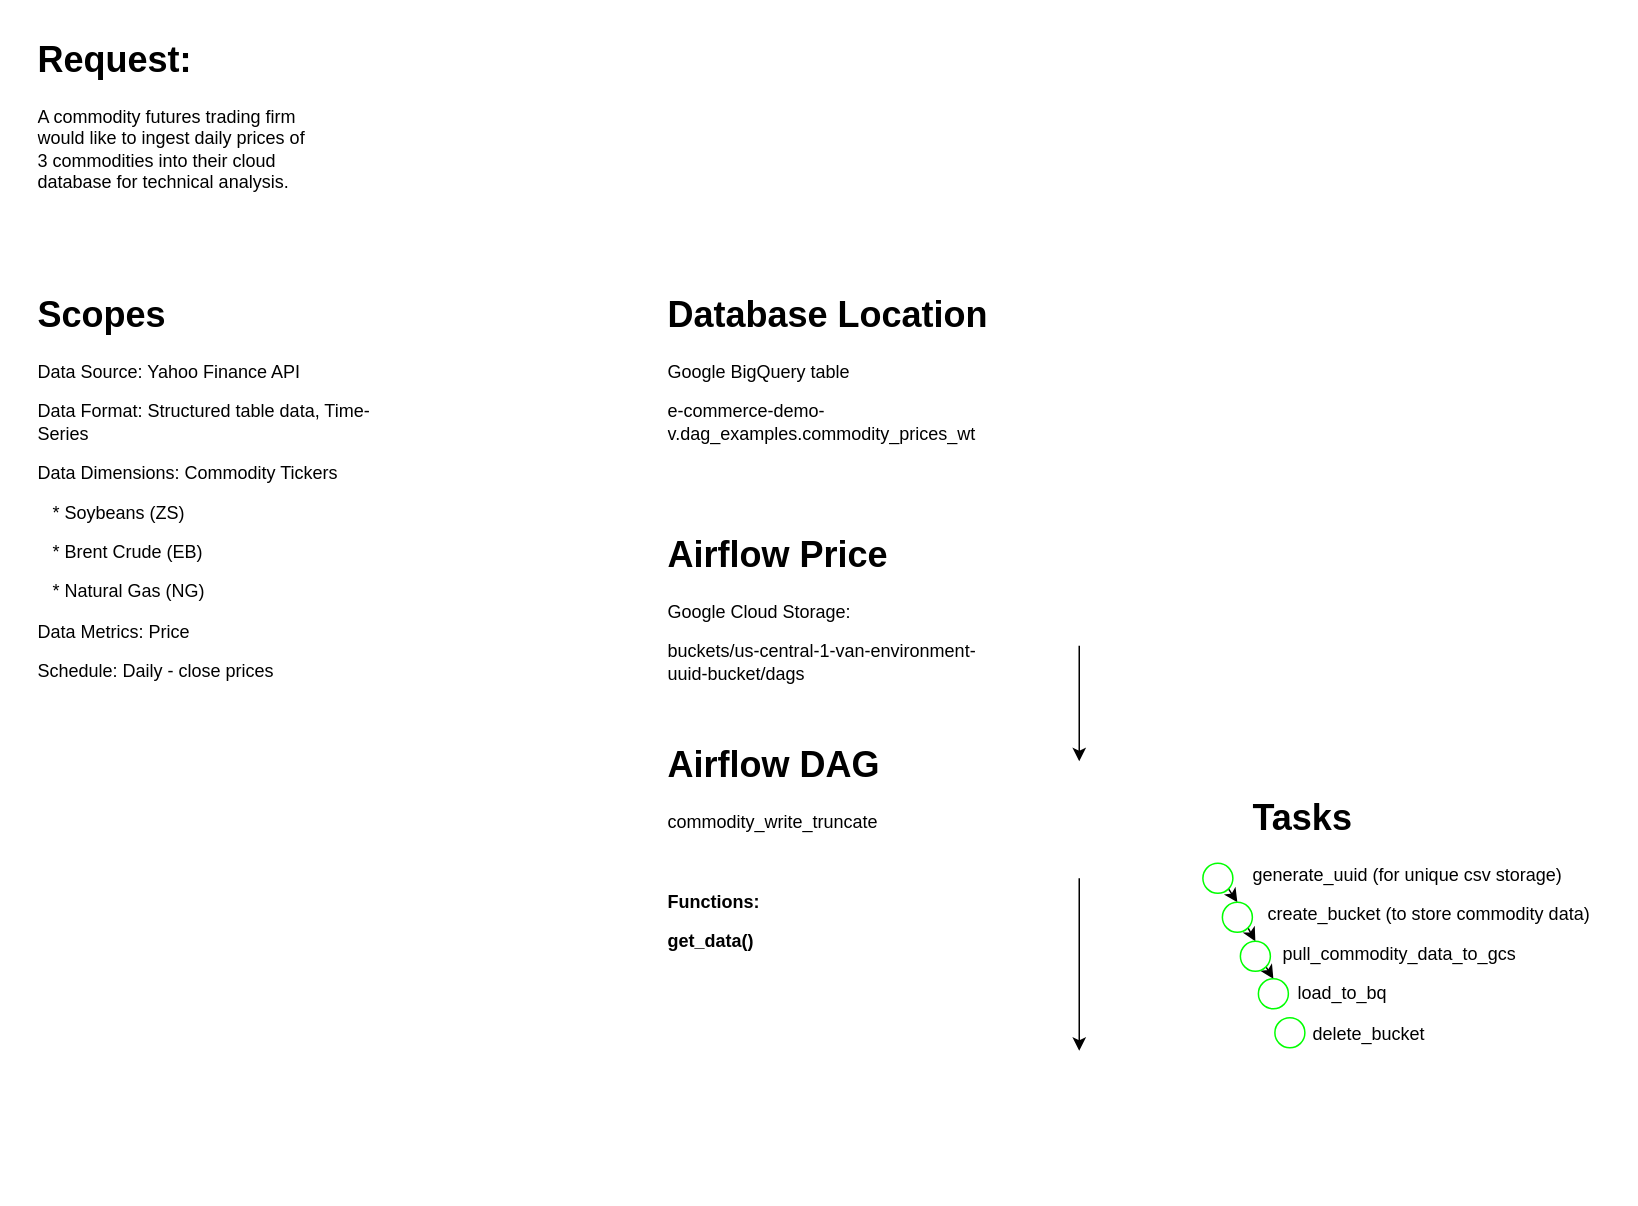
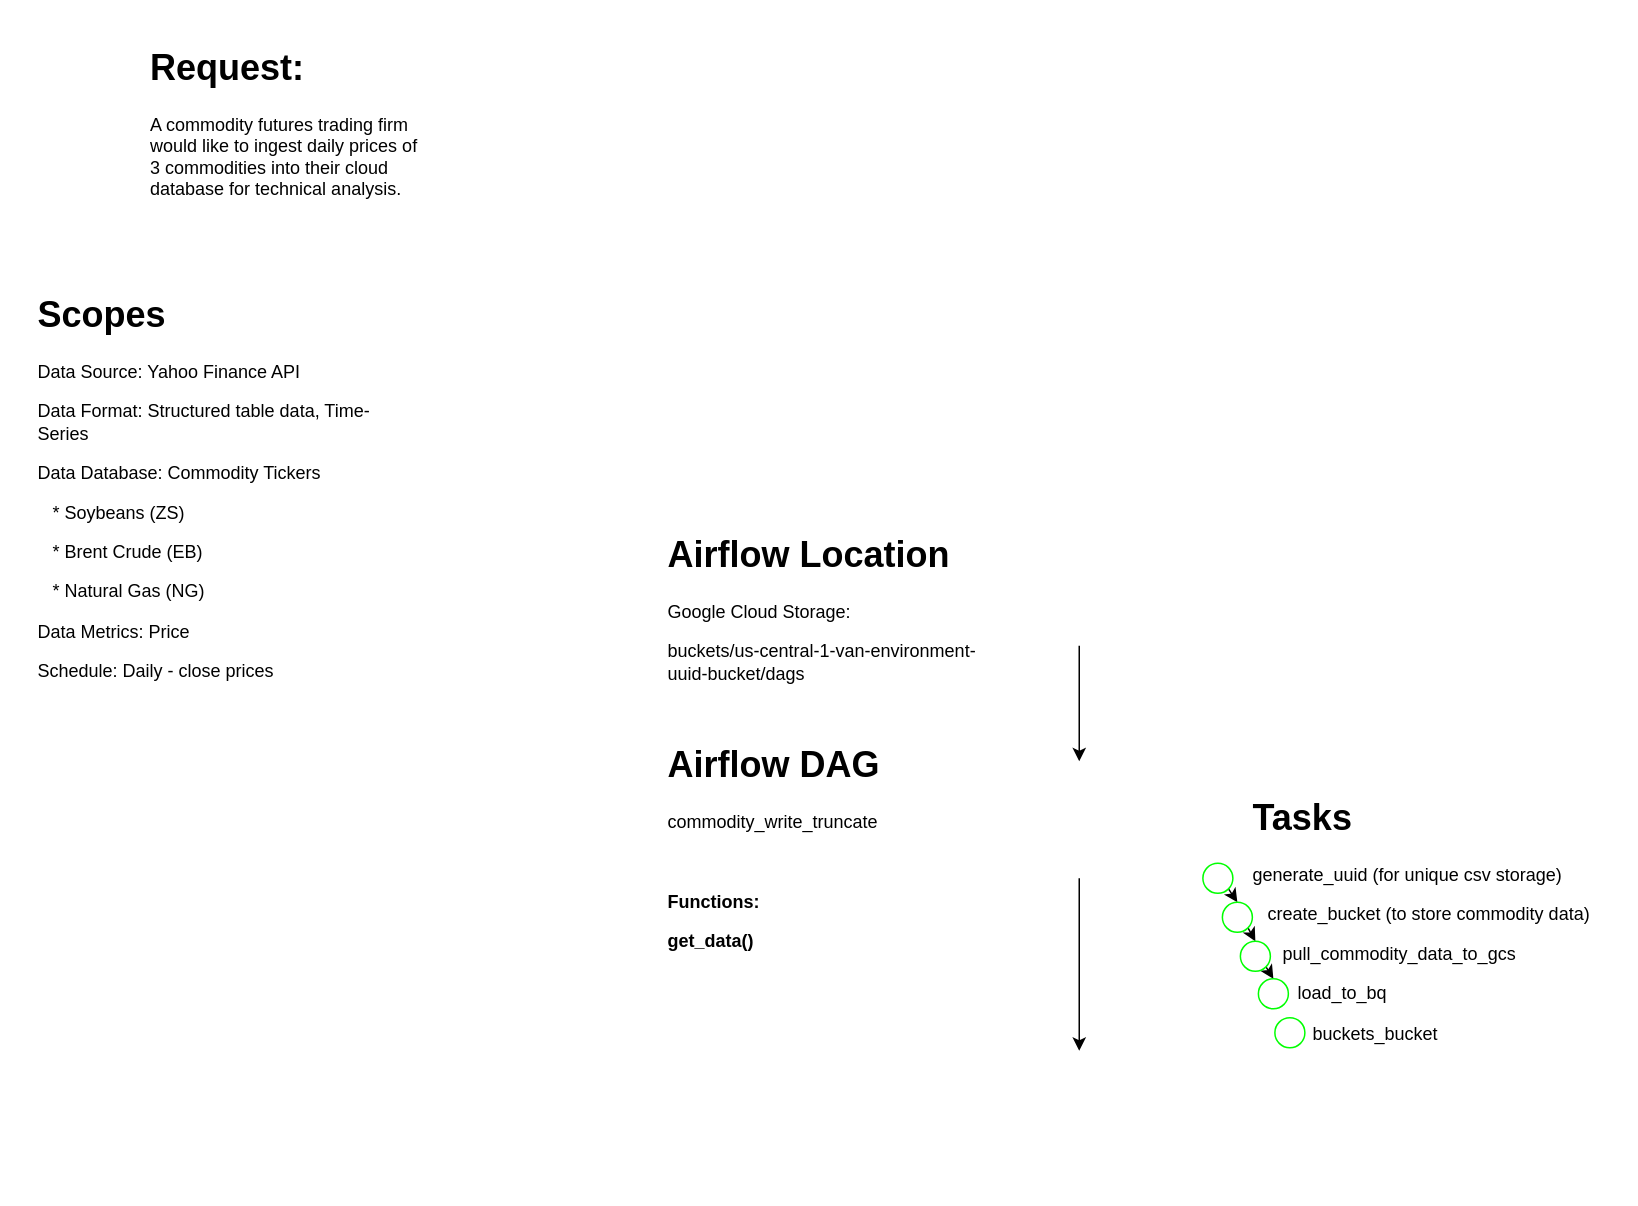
(173, 121) -> (286, 128)
(833, 376) -> none
(205, 379) -> (205, 379)
(827, 554) -> (827, 554)
(1427, 860) -> (1427, 860)
